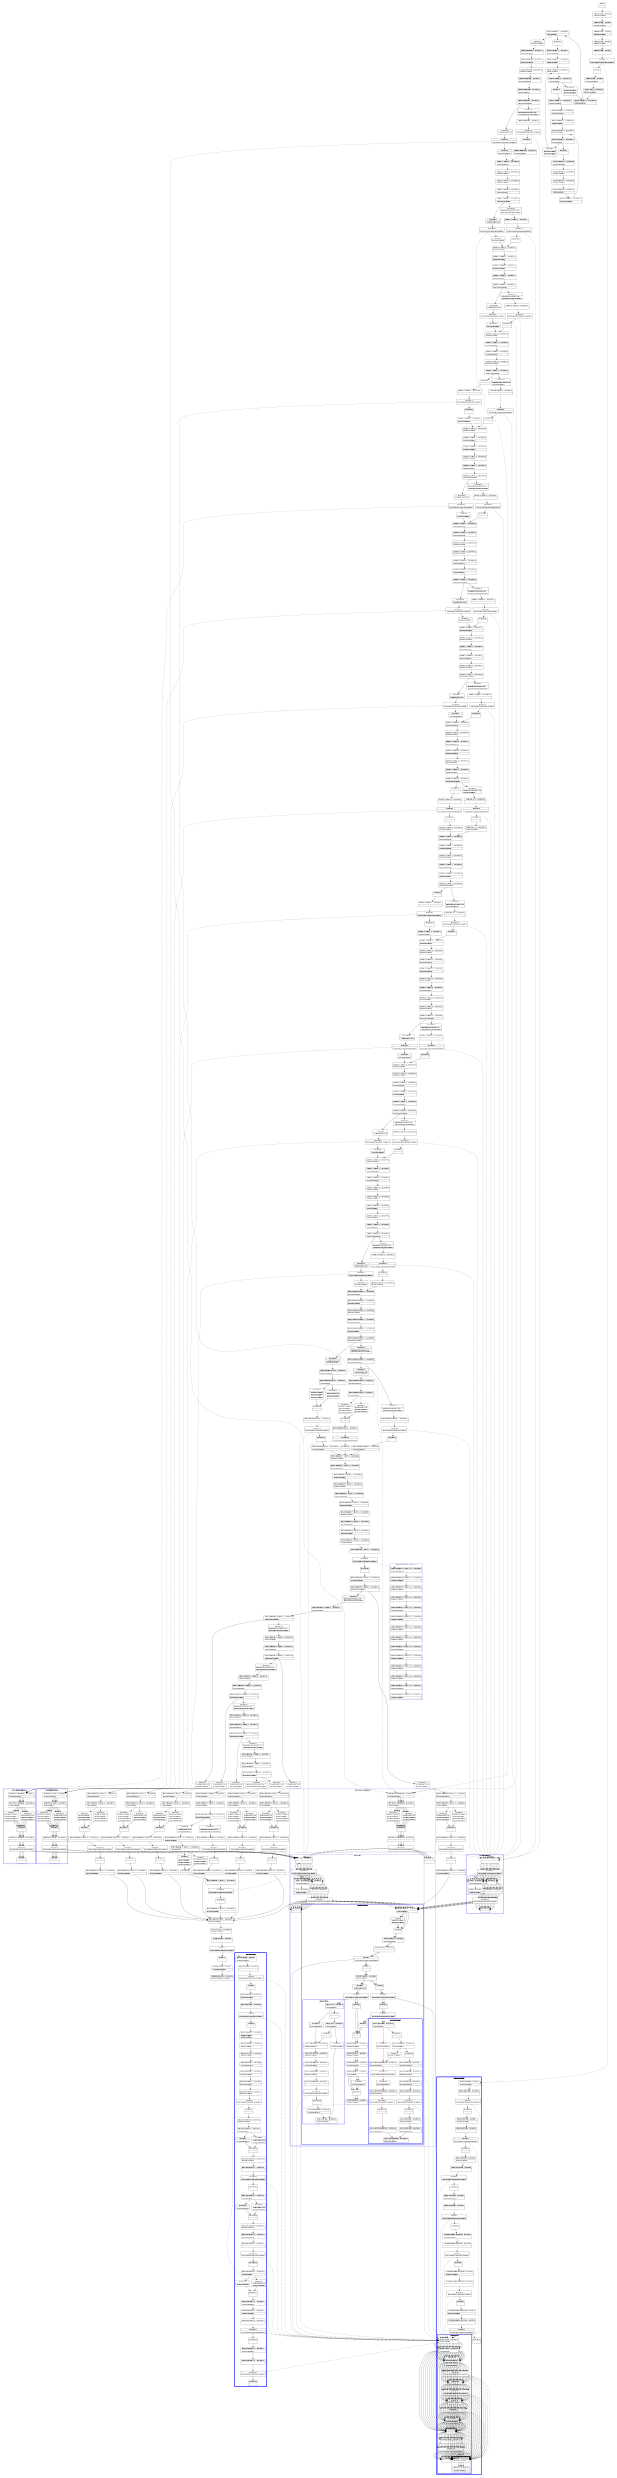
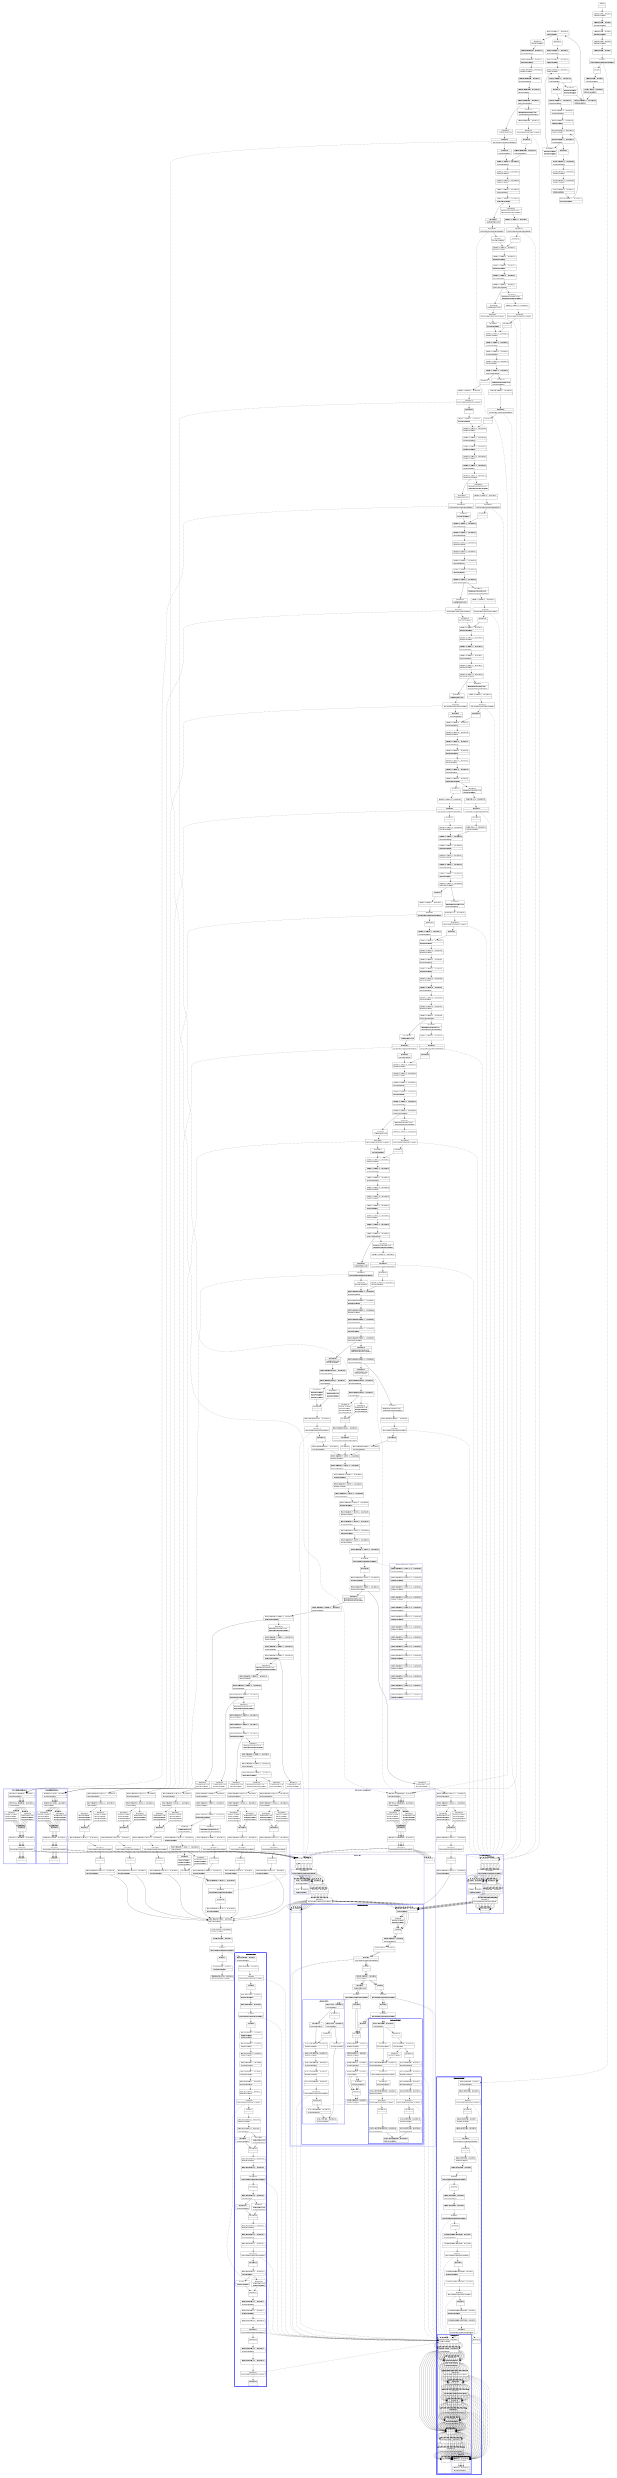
(492, 364) -> (491, 364)
